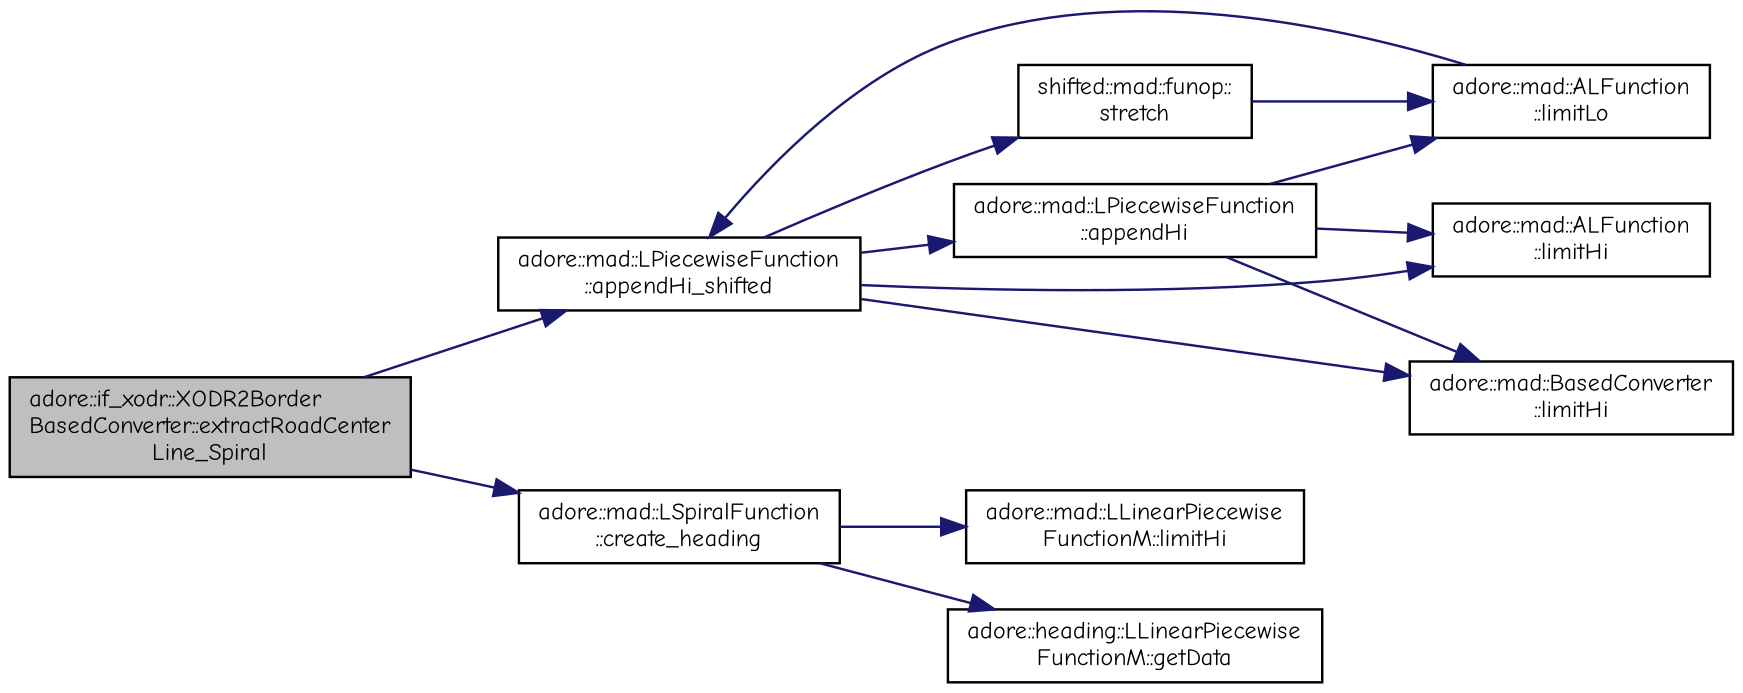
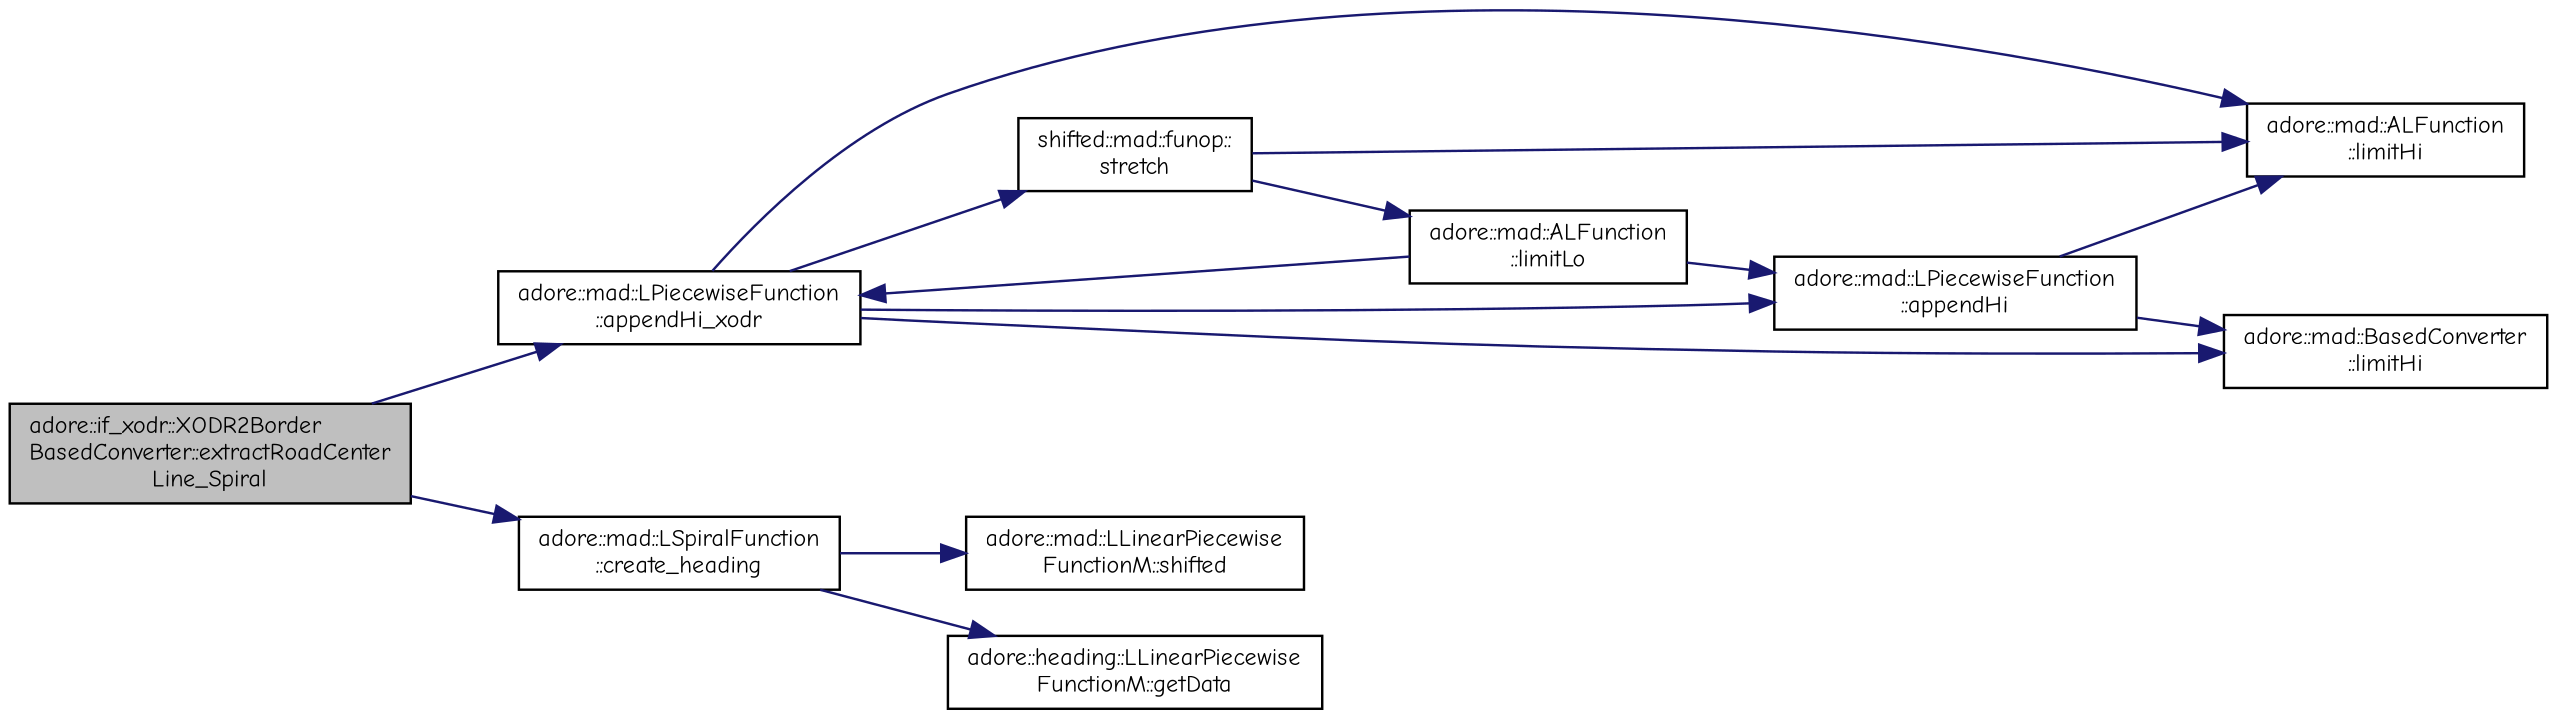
none -> (1737, 148)
(1341, 164) -> (1718, 266)
(679, 274) -> (679, 308)
(1135, 527) -> (1135, 553)
